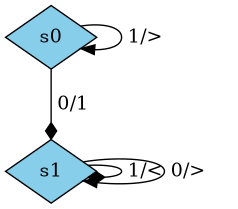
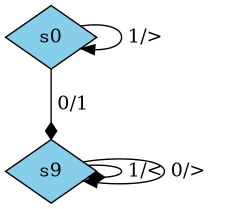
(51, 171) -> (51, 171)
